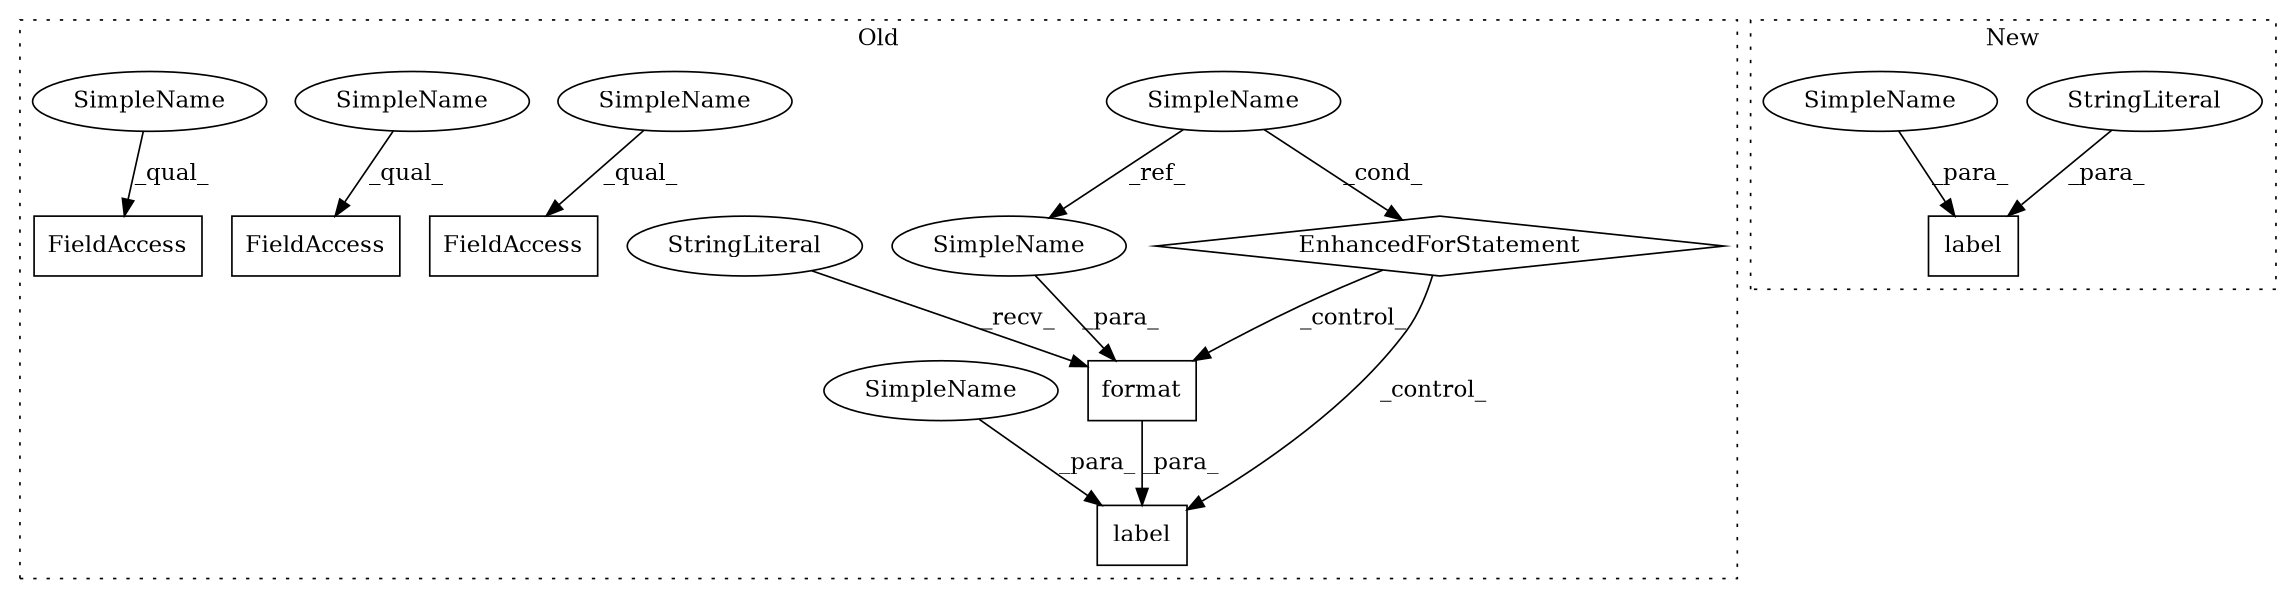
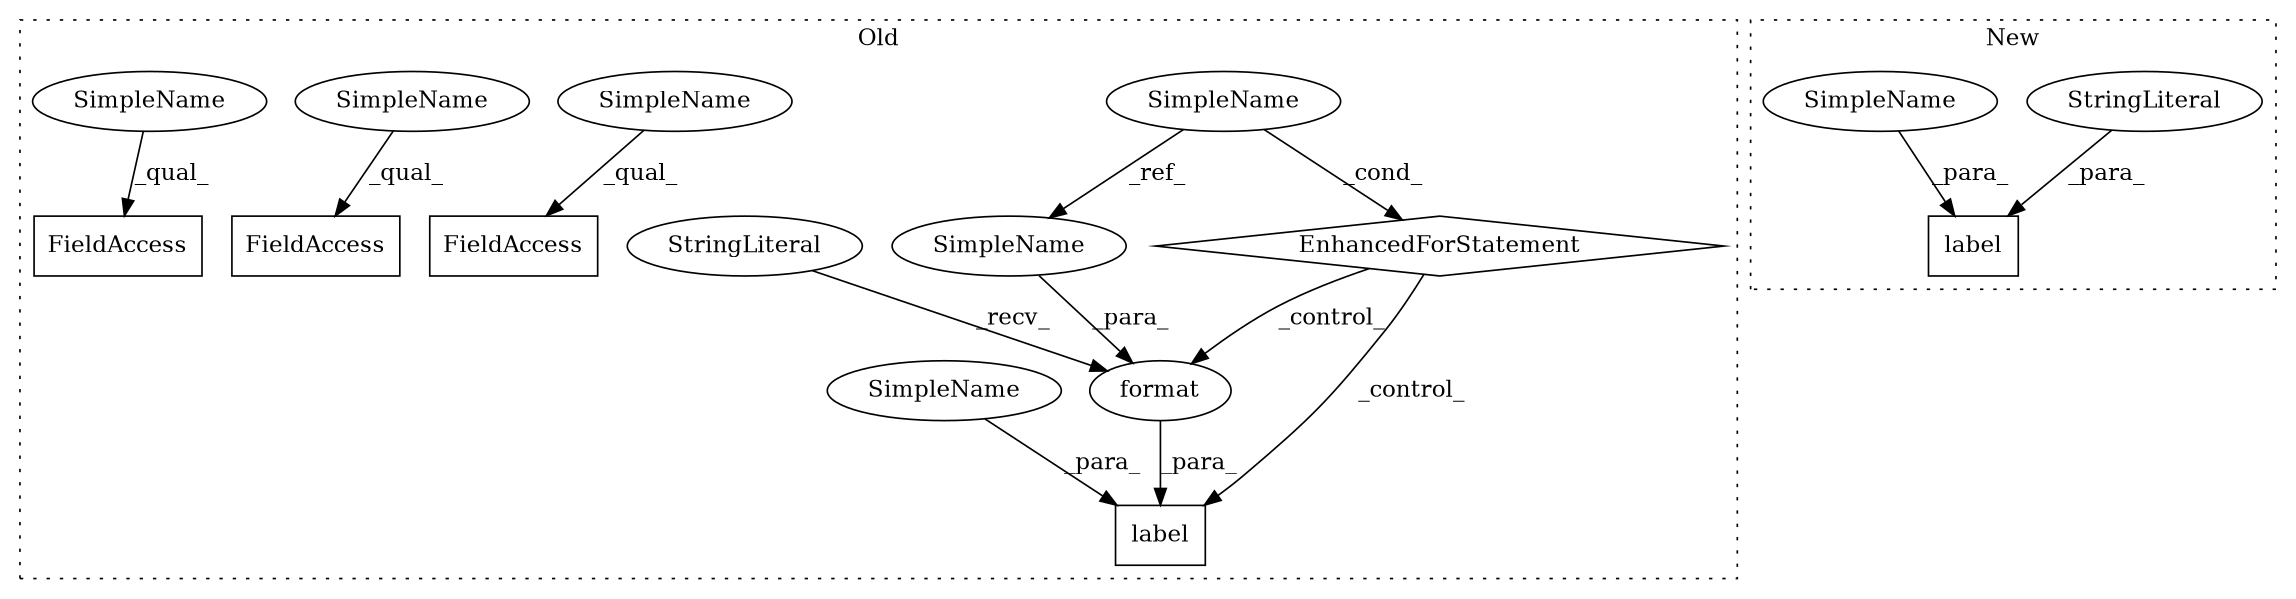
(1142, 391) -> (1160, 391)
